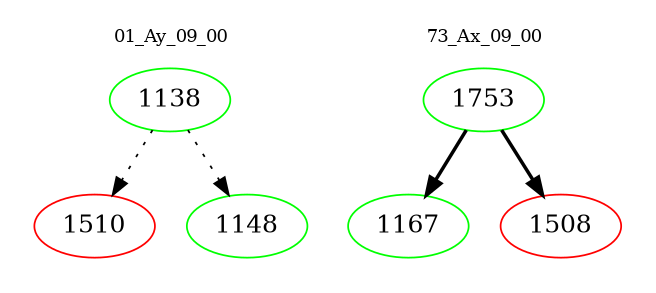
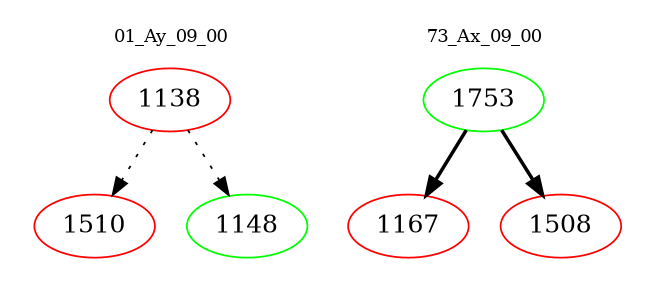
(170, 100) -> (170, 100)
(408, 226) -> (408, 226)
